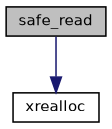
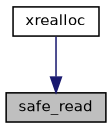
(56, 57) -> (56, 57)
